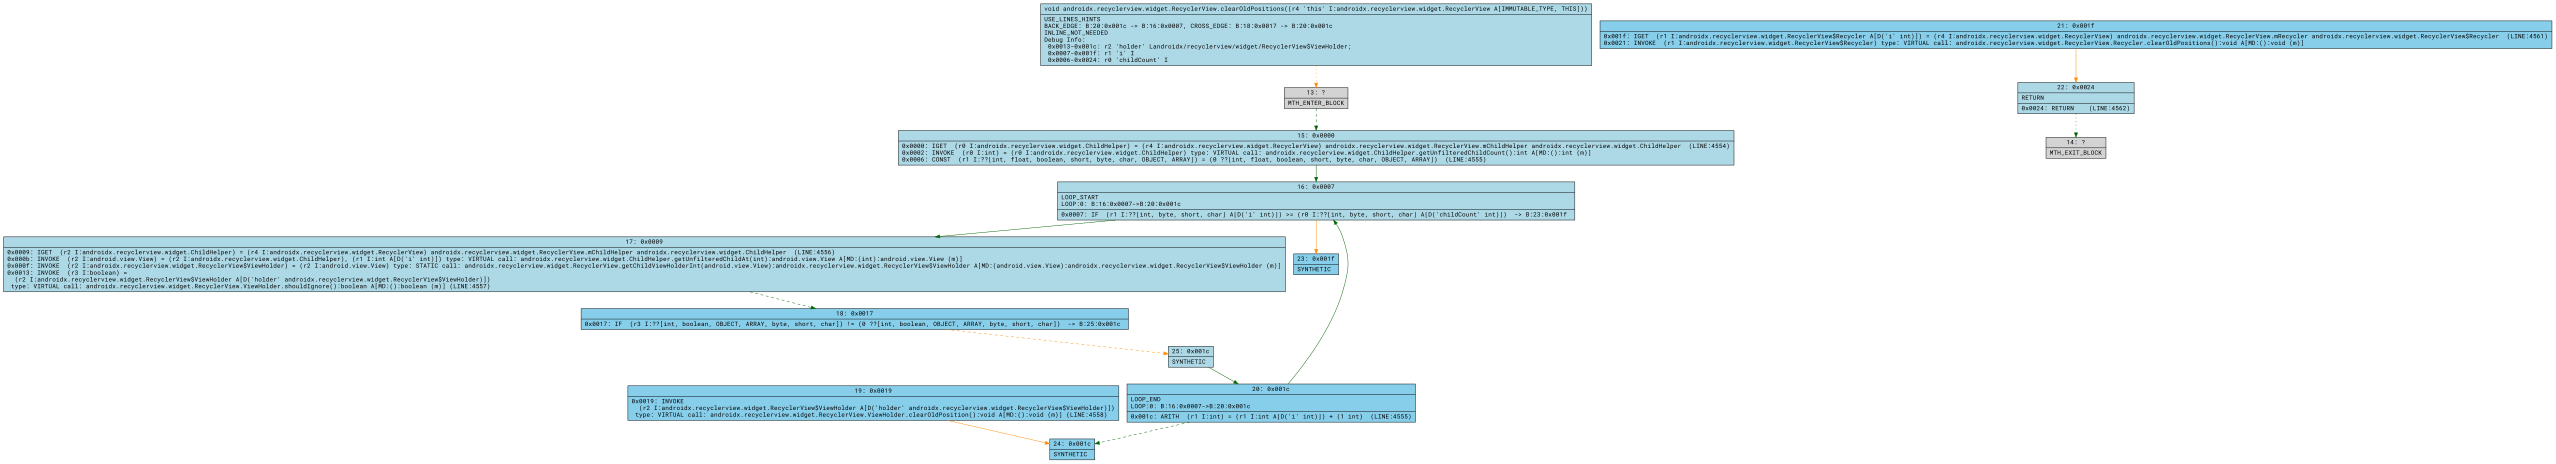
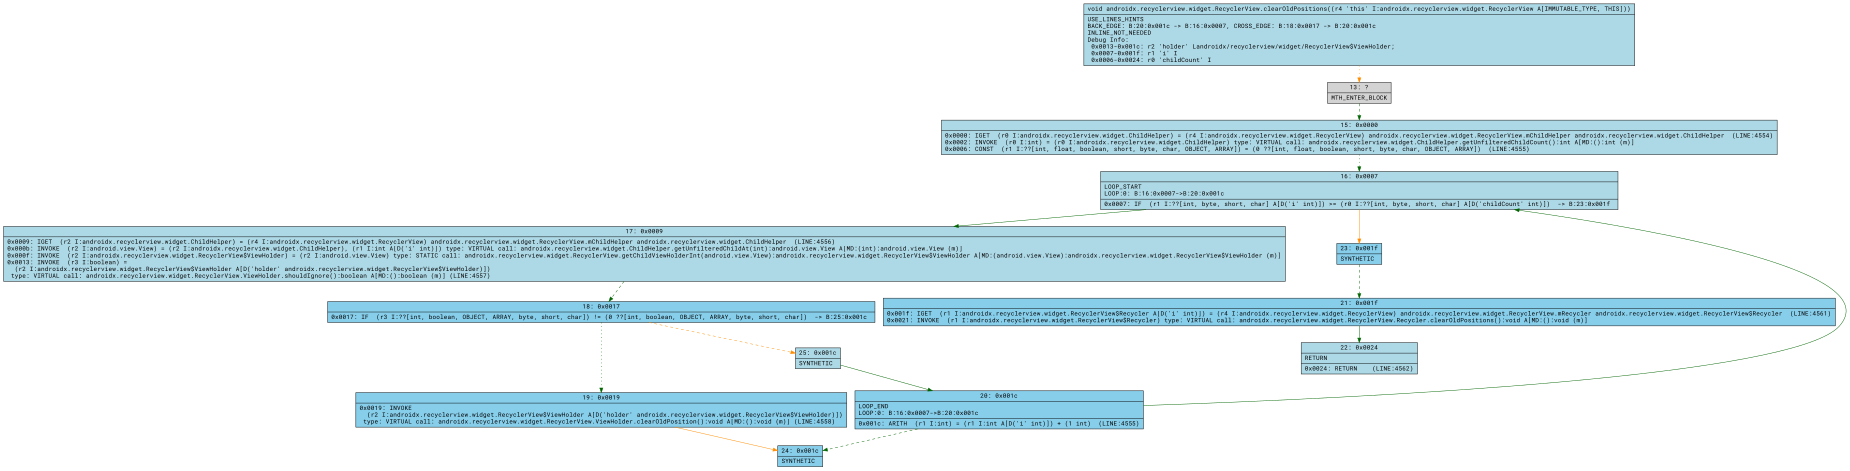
(2076, 63) -> (1359, 332)
(2076, 148) -> none
(1316, 171) -> (1359, 161)
none -> (1359, 279)
none -> (601, 355)
